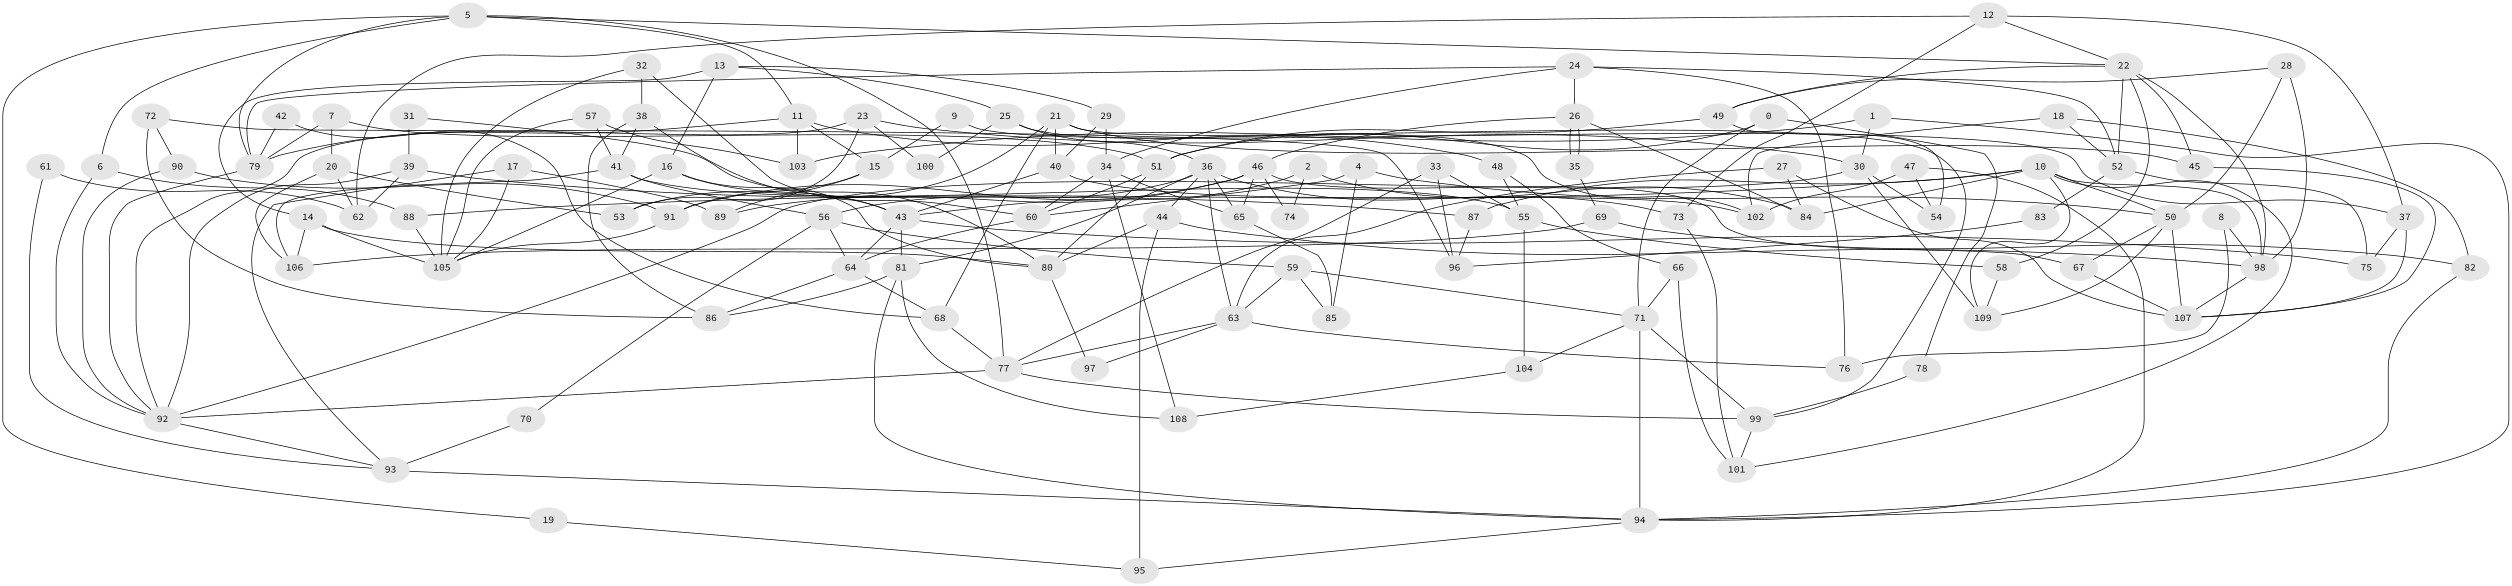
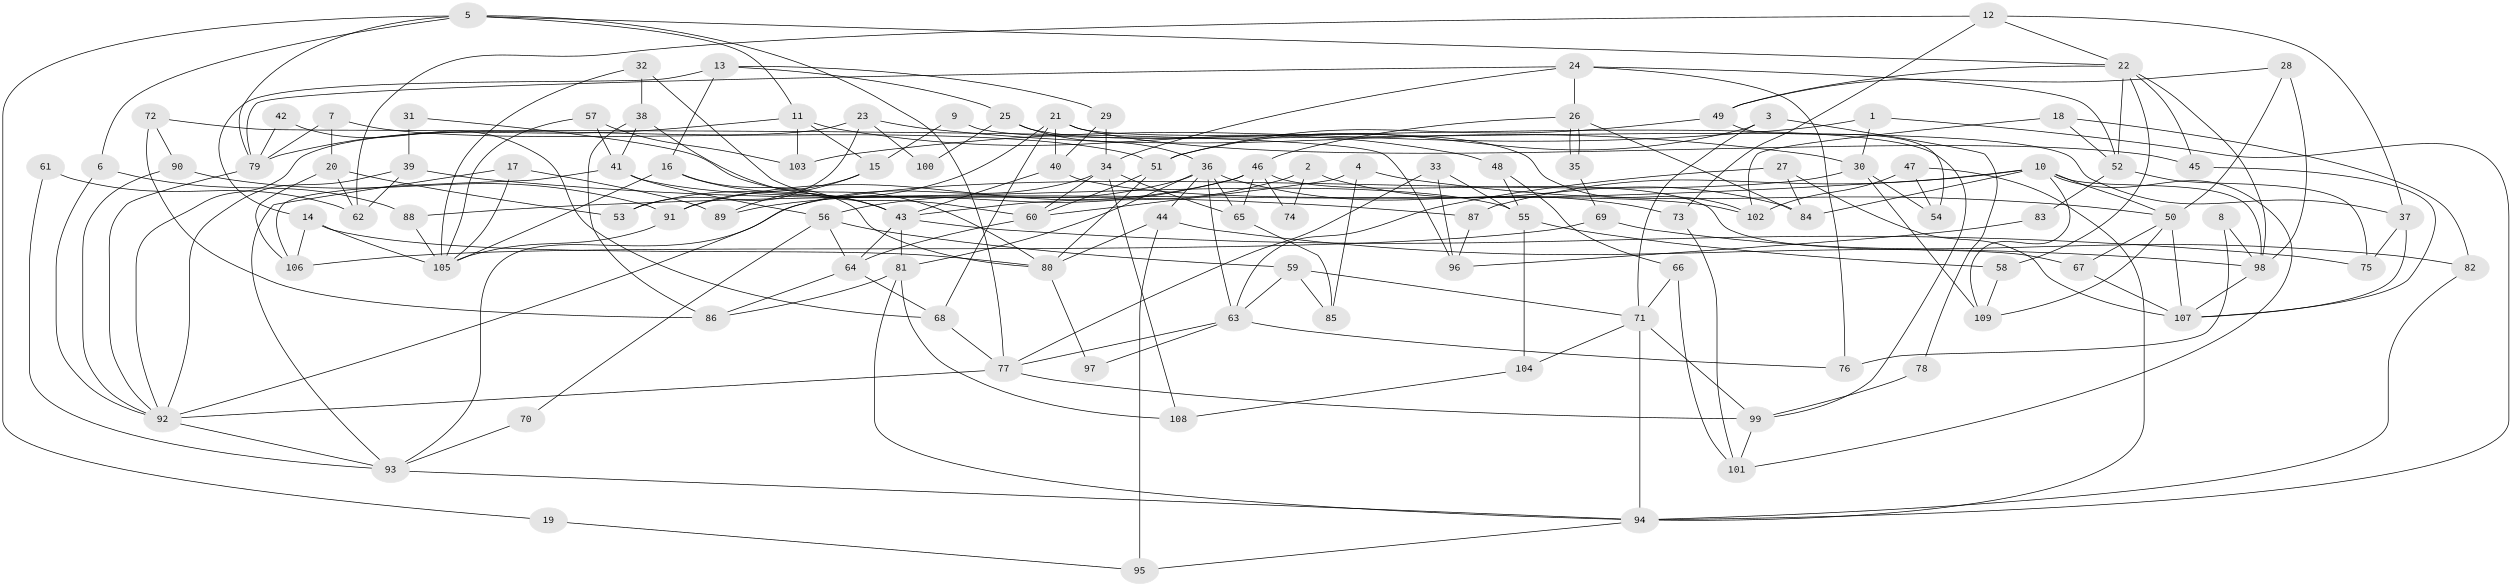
(1769, 116) -> (1769, 116)
none -> (682, 244)
